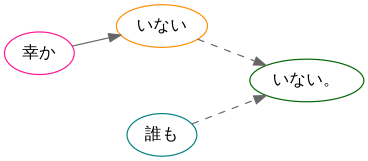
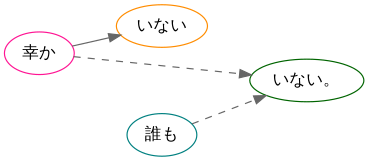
(226, 50) -> (157, 65)
